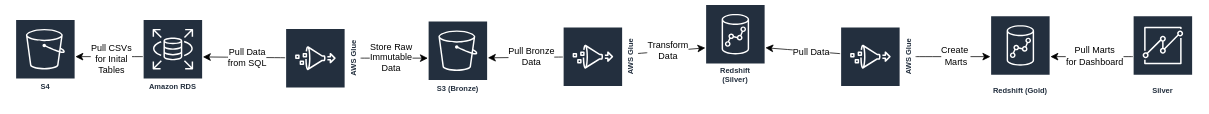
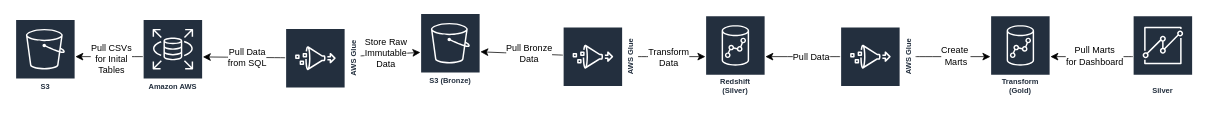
(735, 45) -> (735, 57)
(458, 58) -> (450, 51)
(1020, 86) -> (1020, 86)
(45, 87) -> (45, 87)
(173, 87) -> (173, 87)
